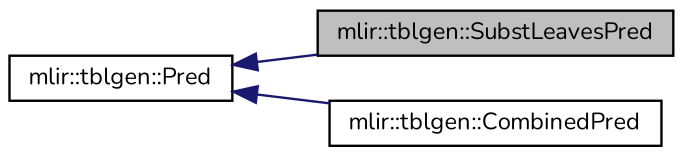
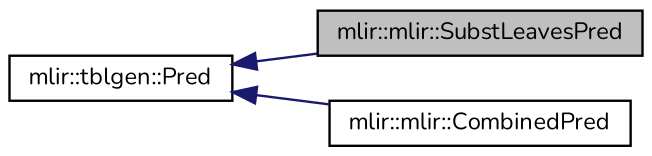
(496, 33) -> (480, 33)
(496, 123) -> (480, 123)
